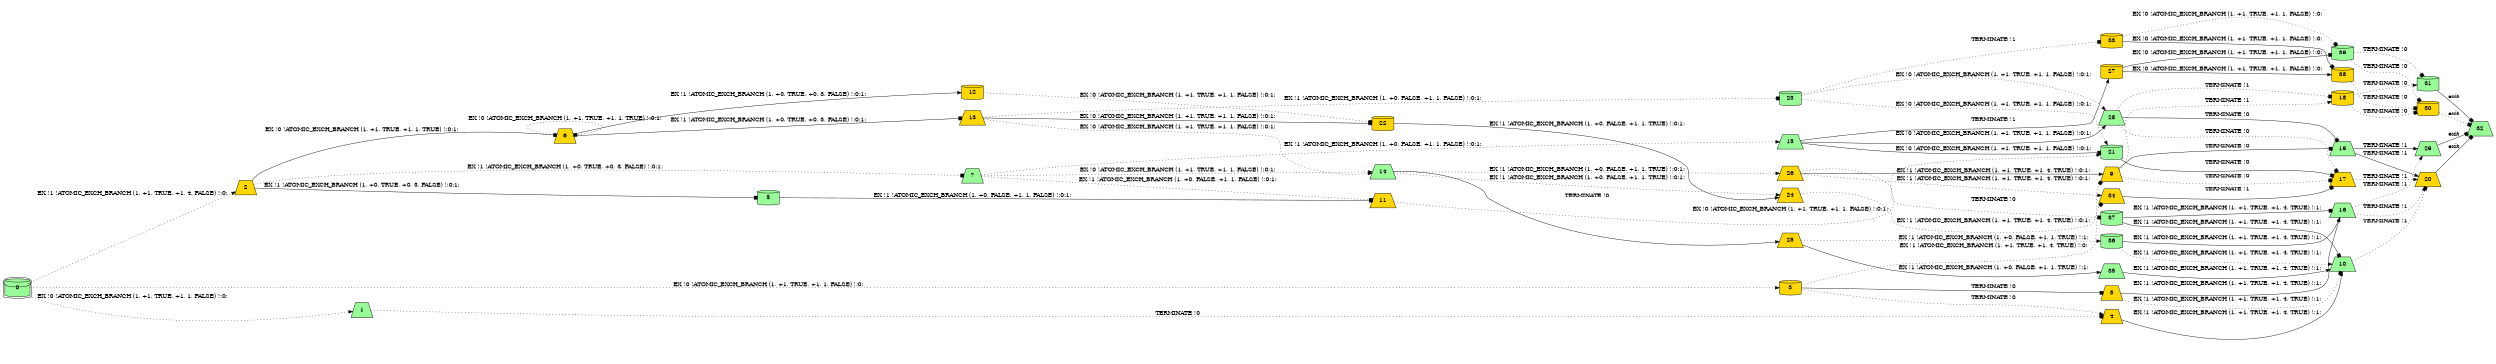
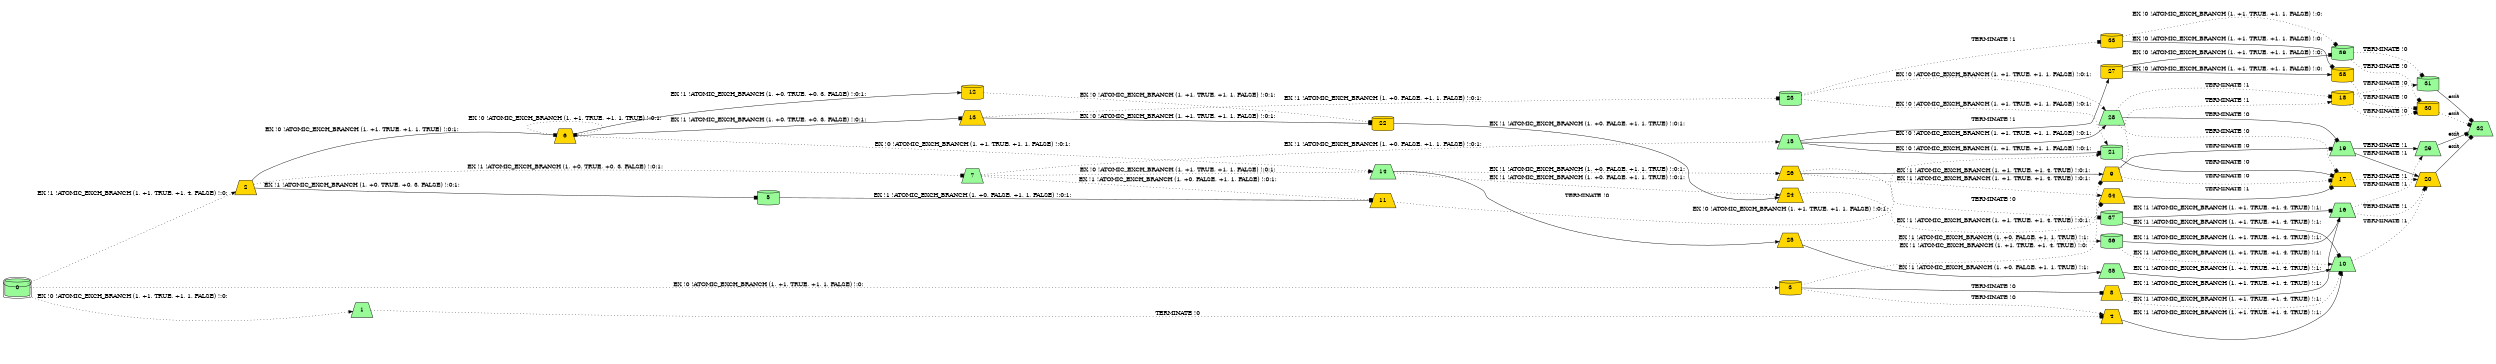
(1184, 132) -> (971, 151)
